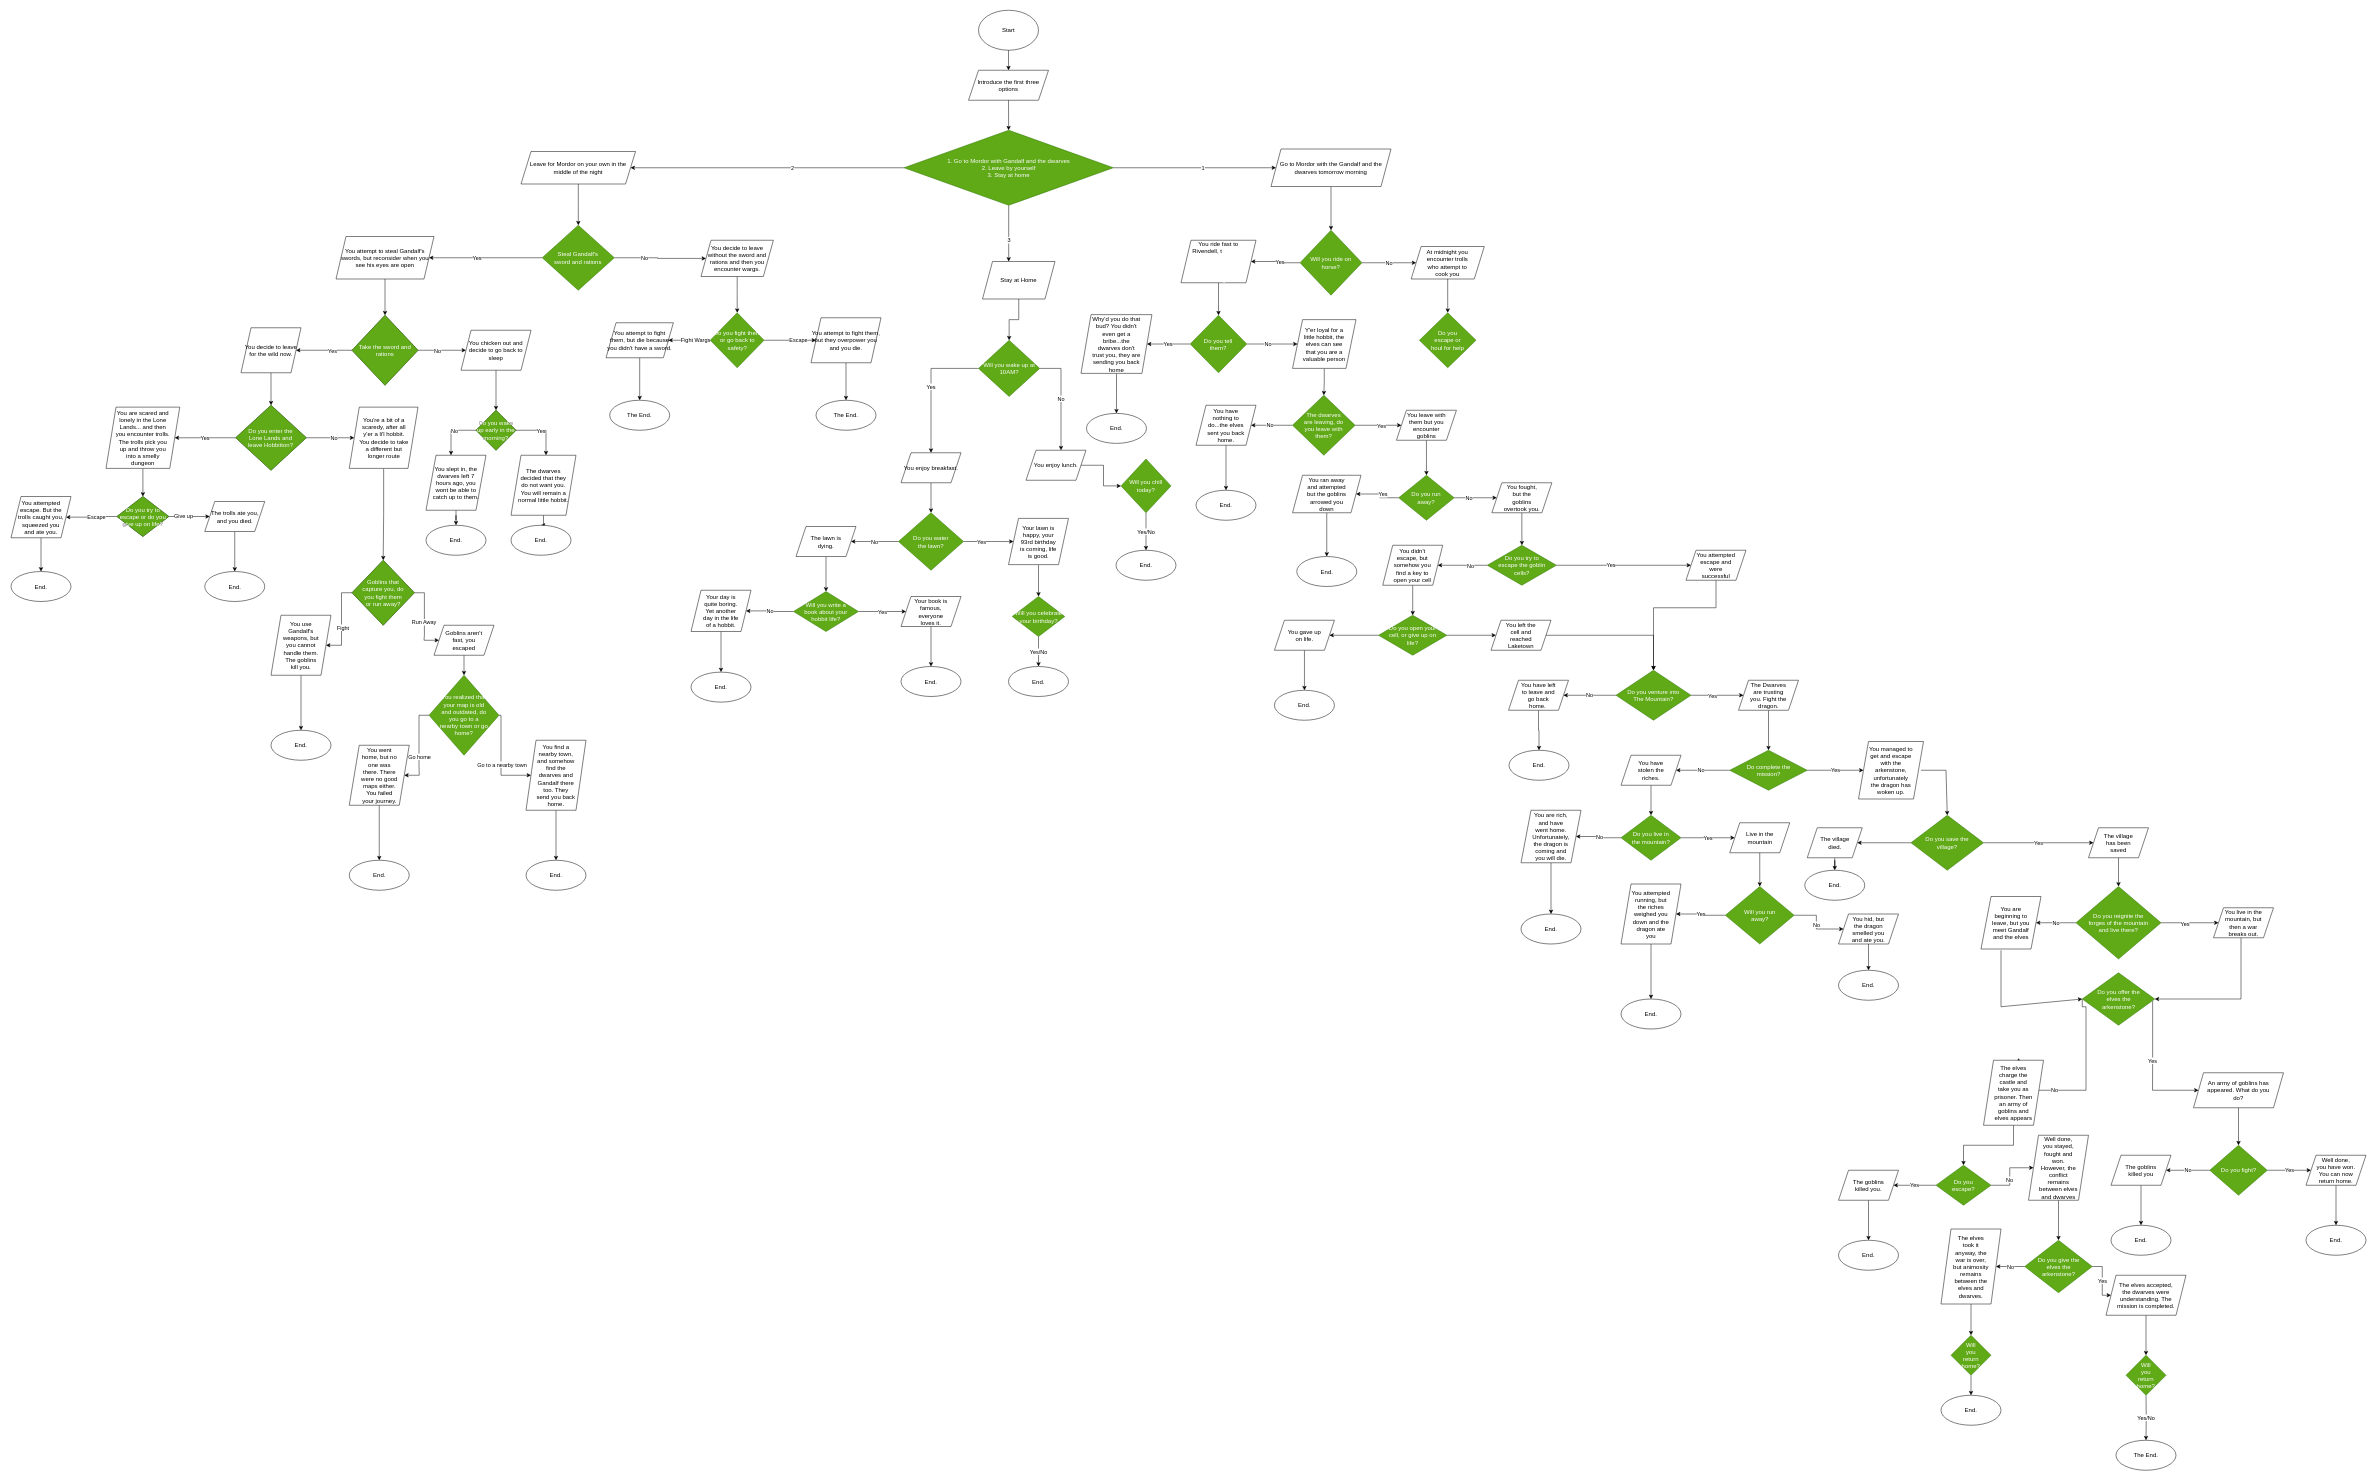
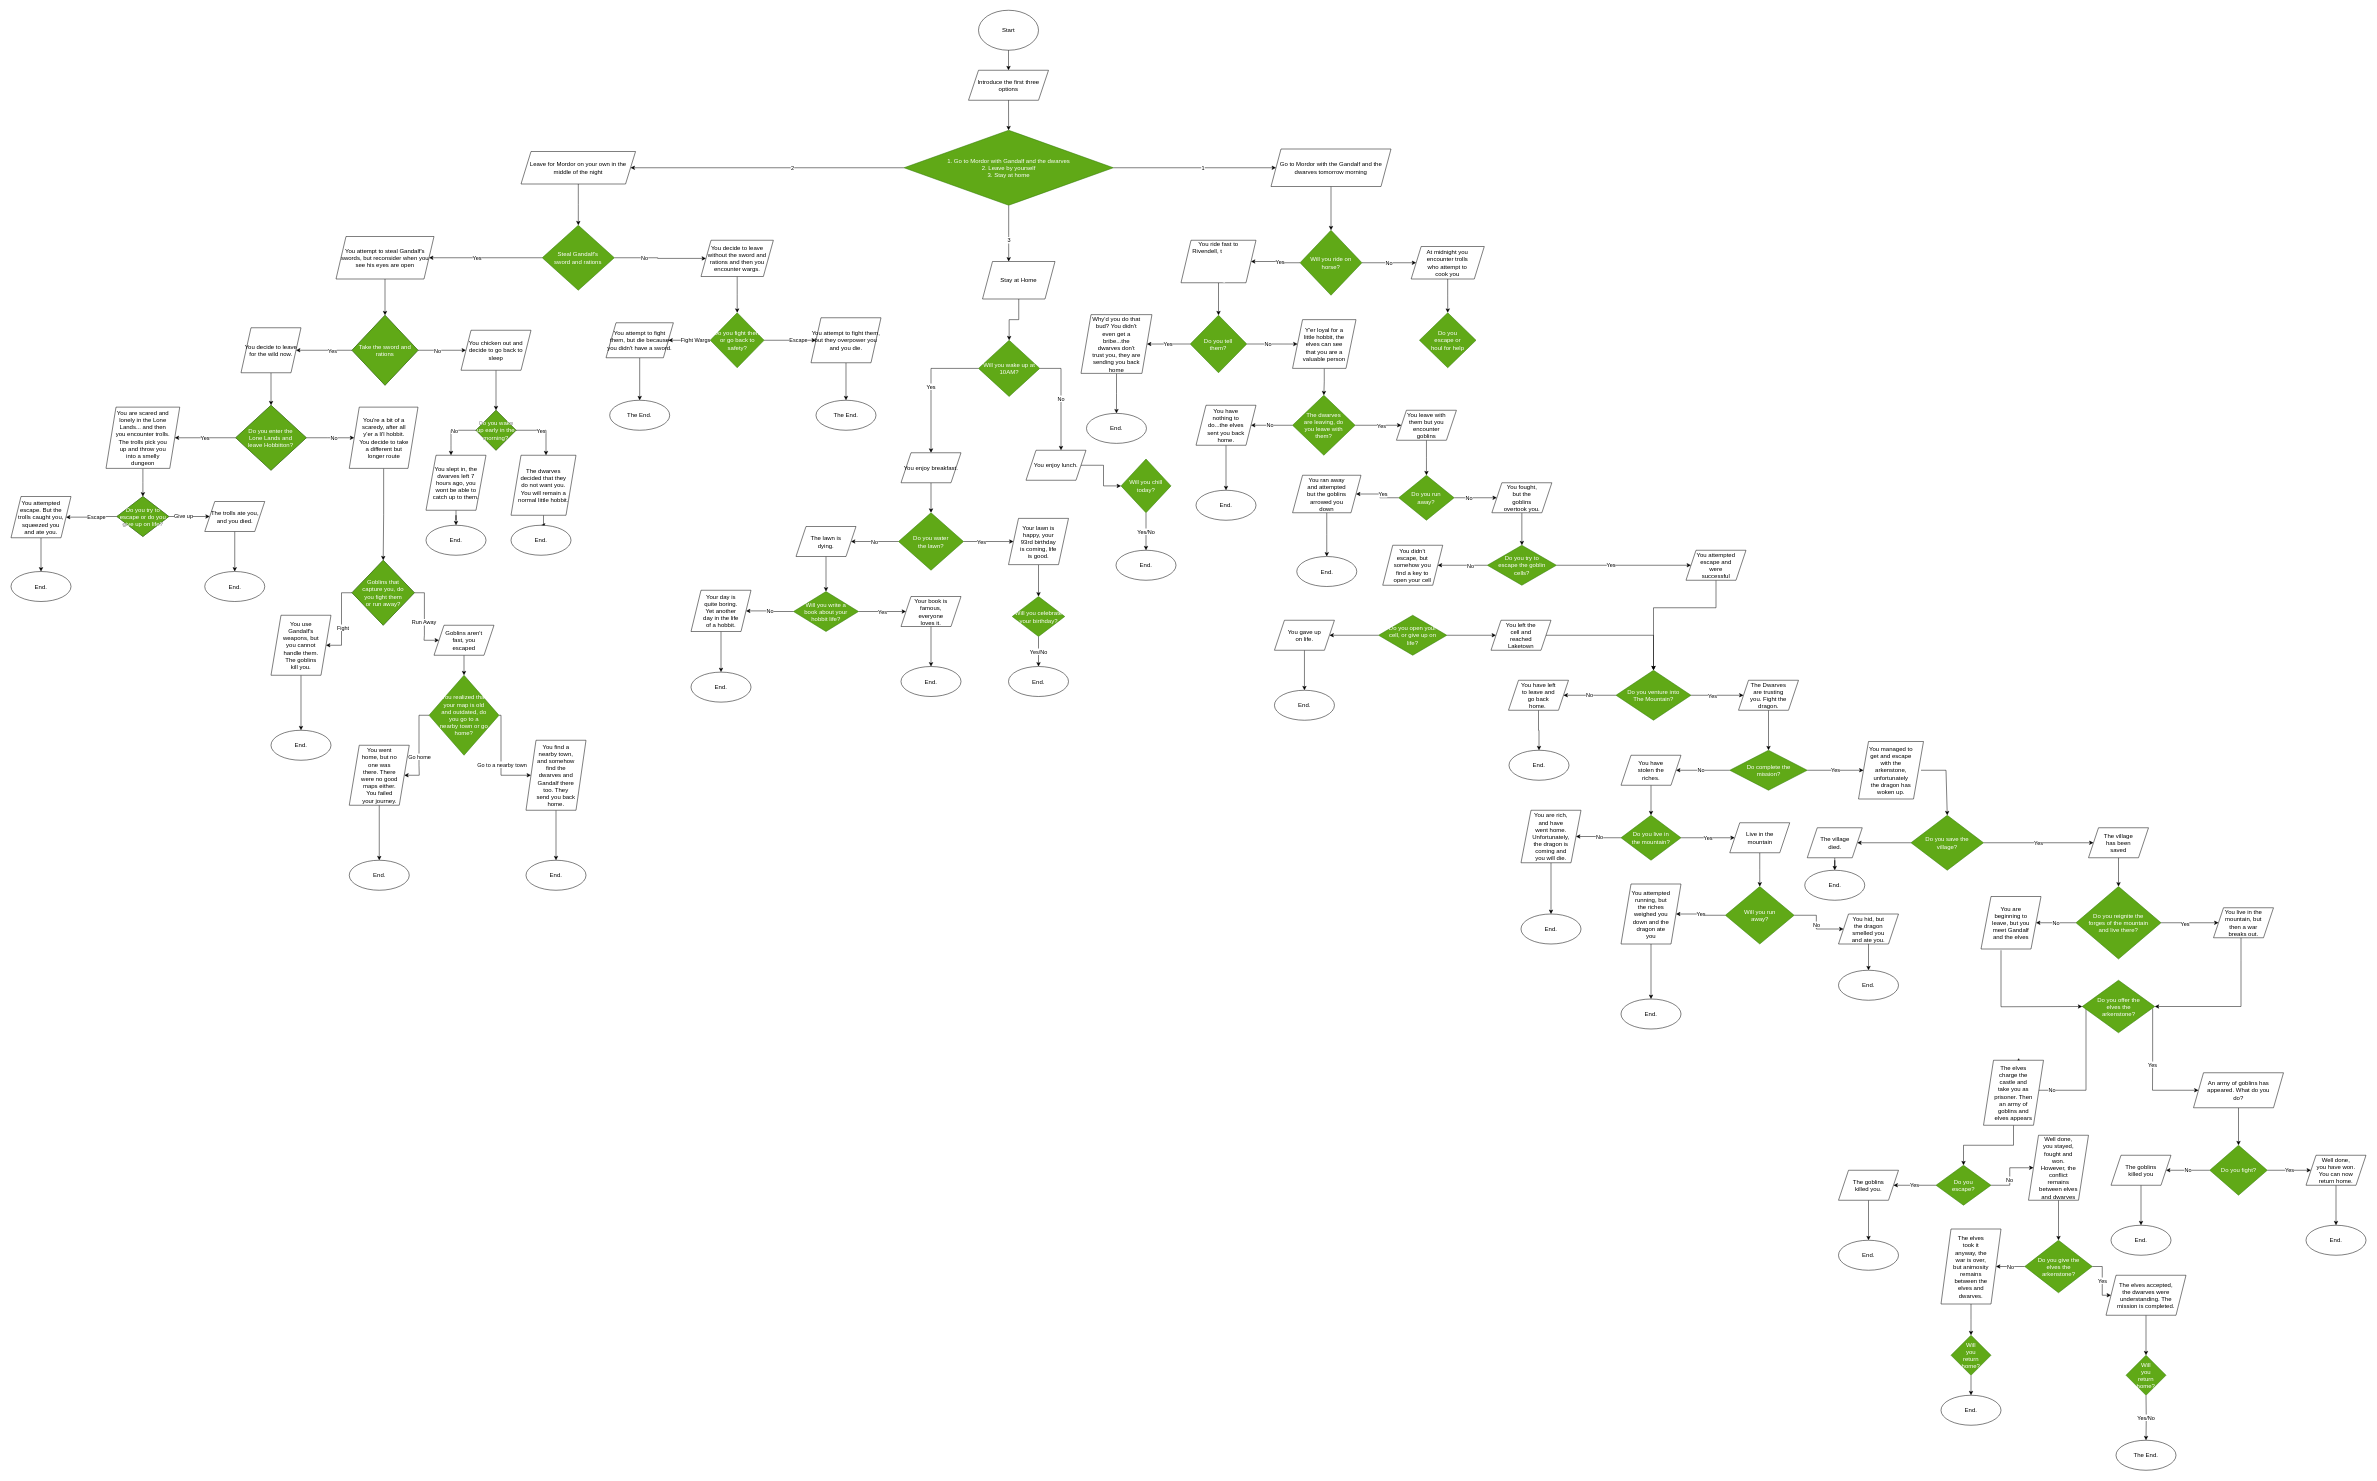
(1412, 610) -> none
(2118, 999) -> (2118, 1007)
